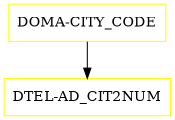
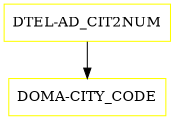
(87, 55) -> (87, 55)
